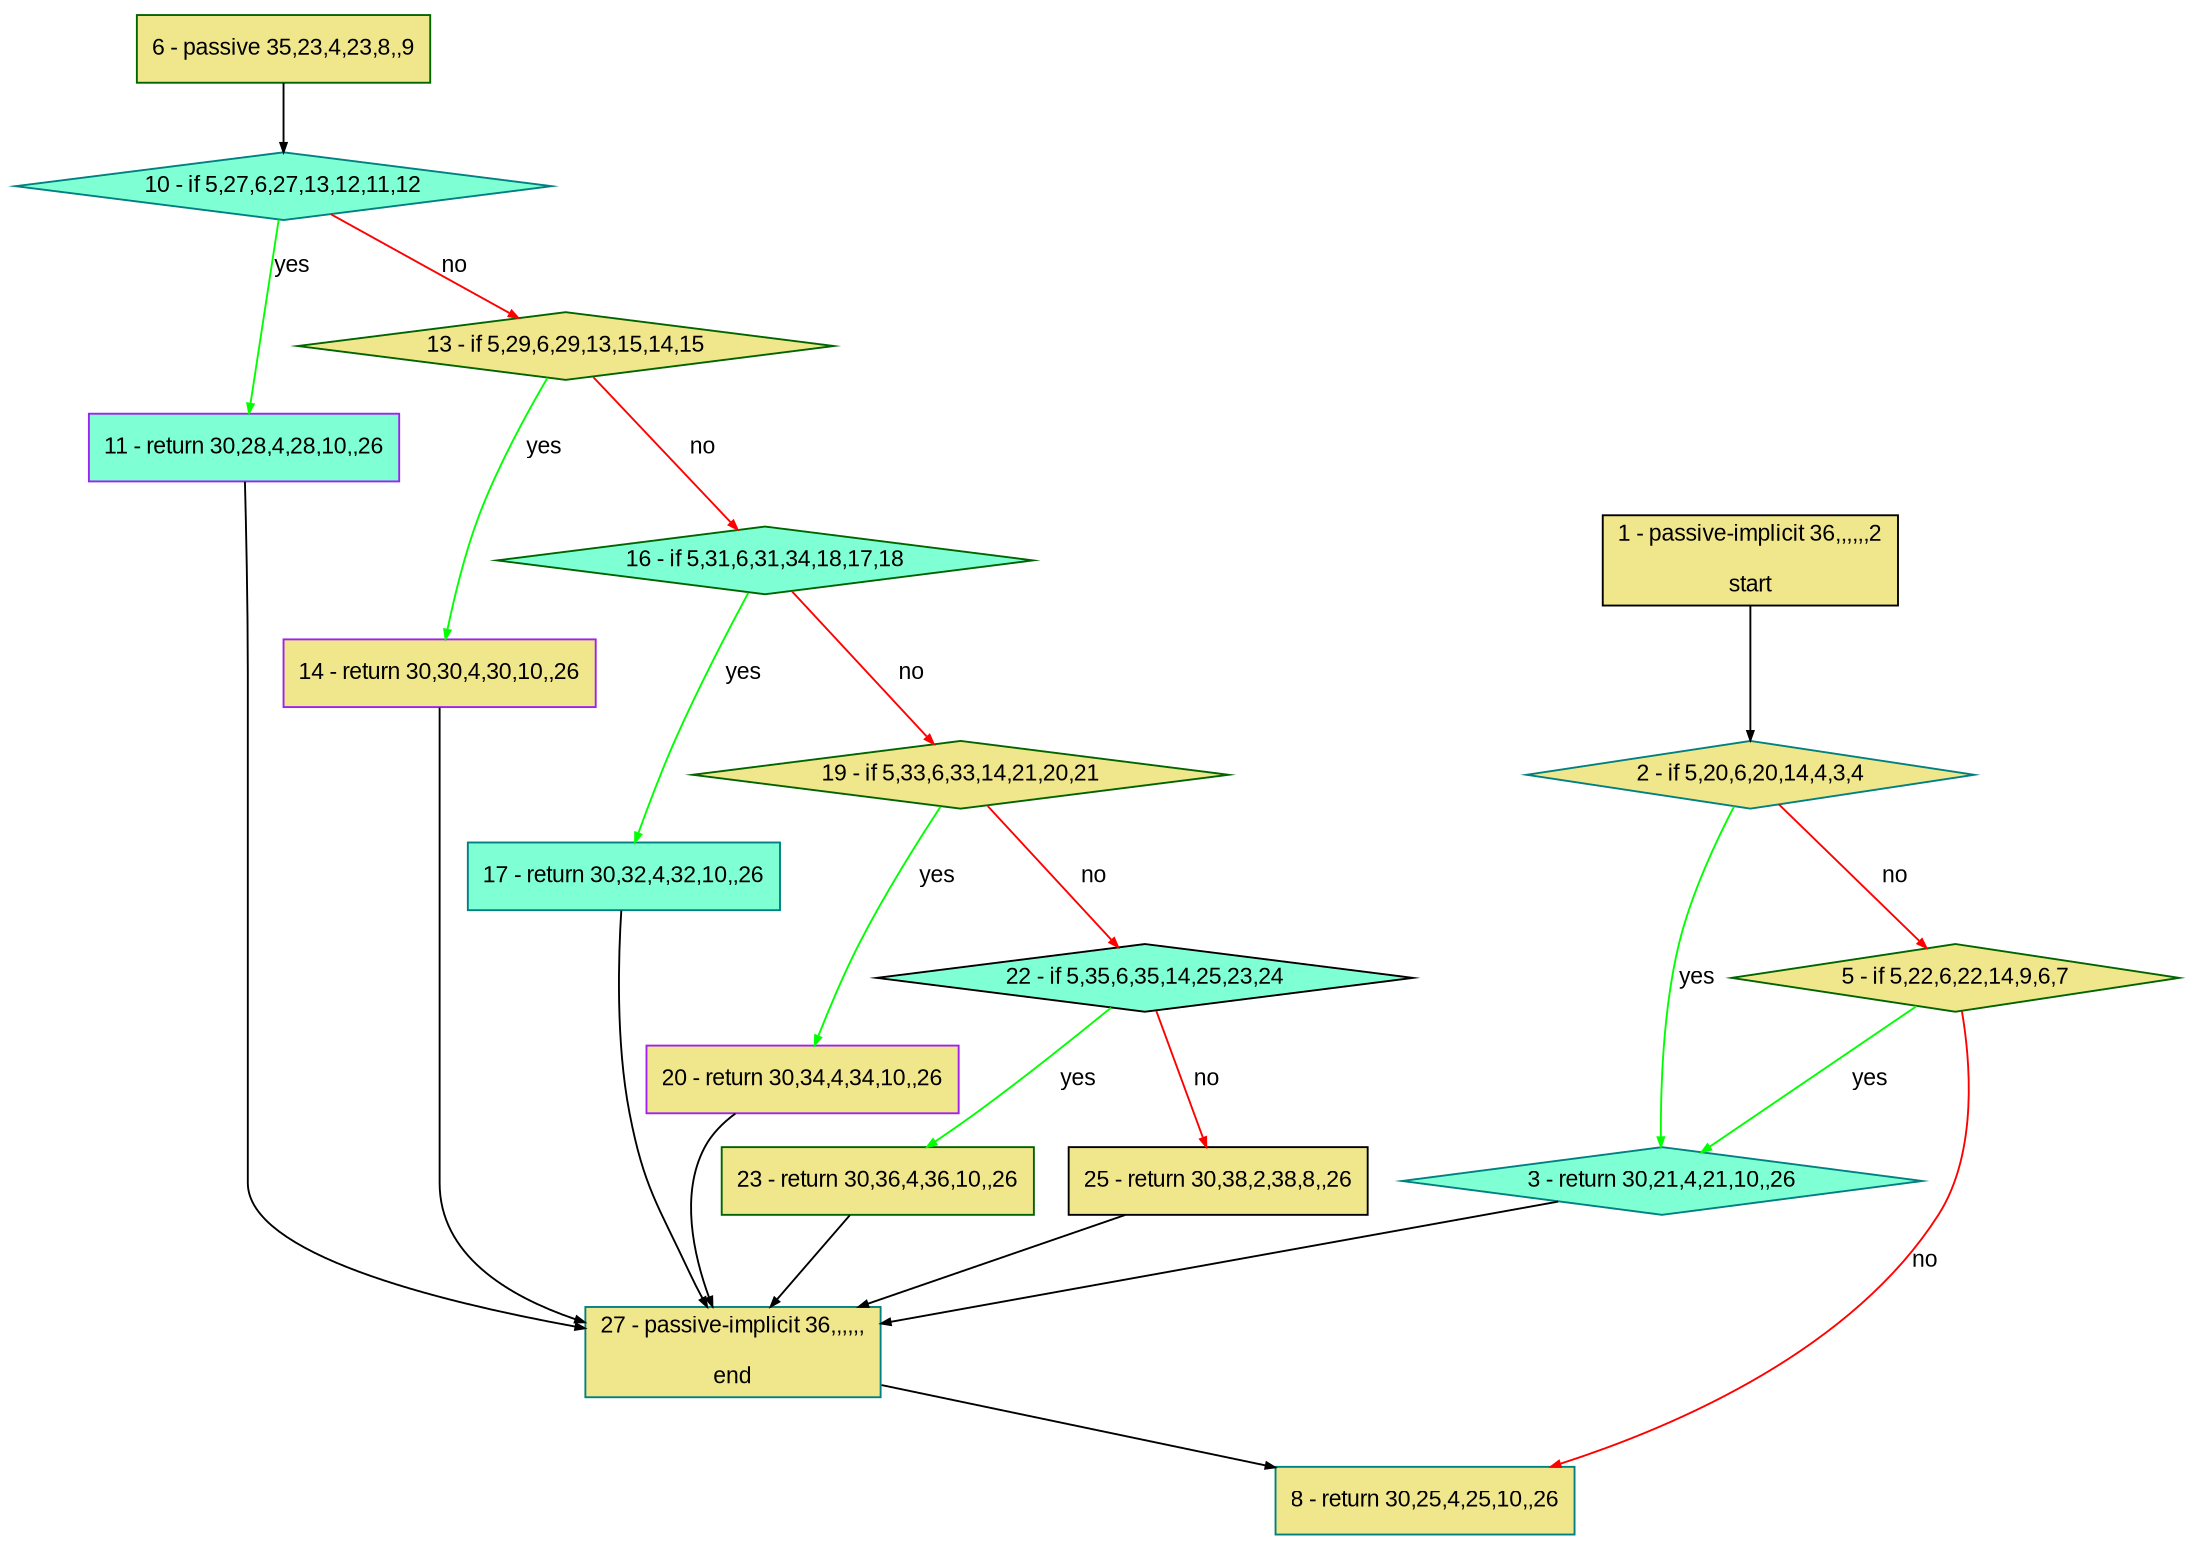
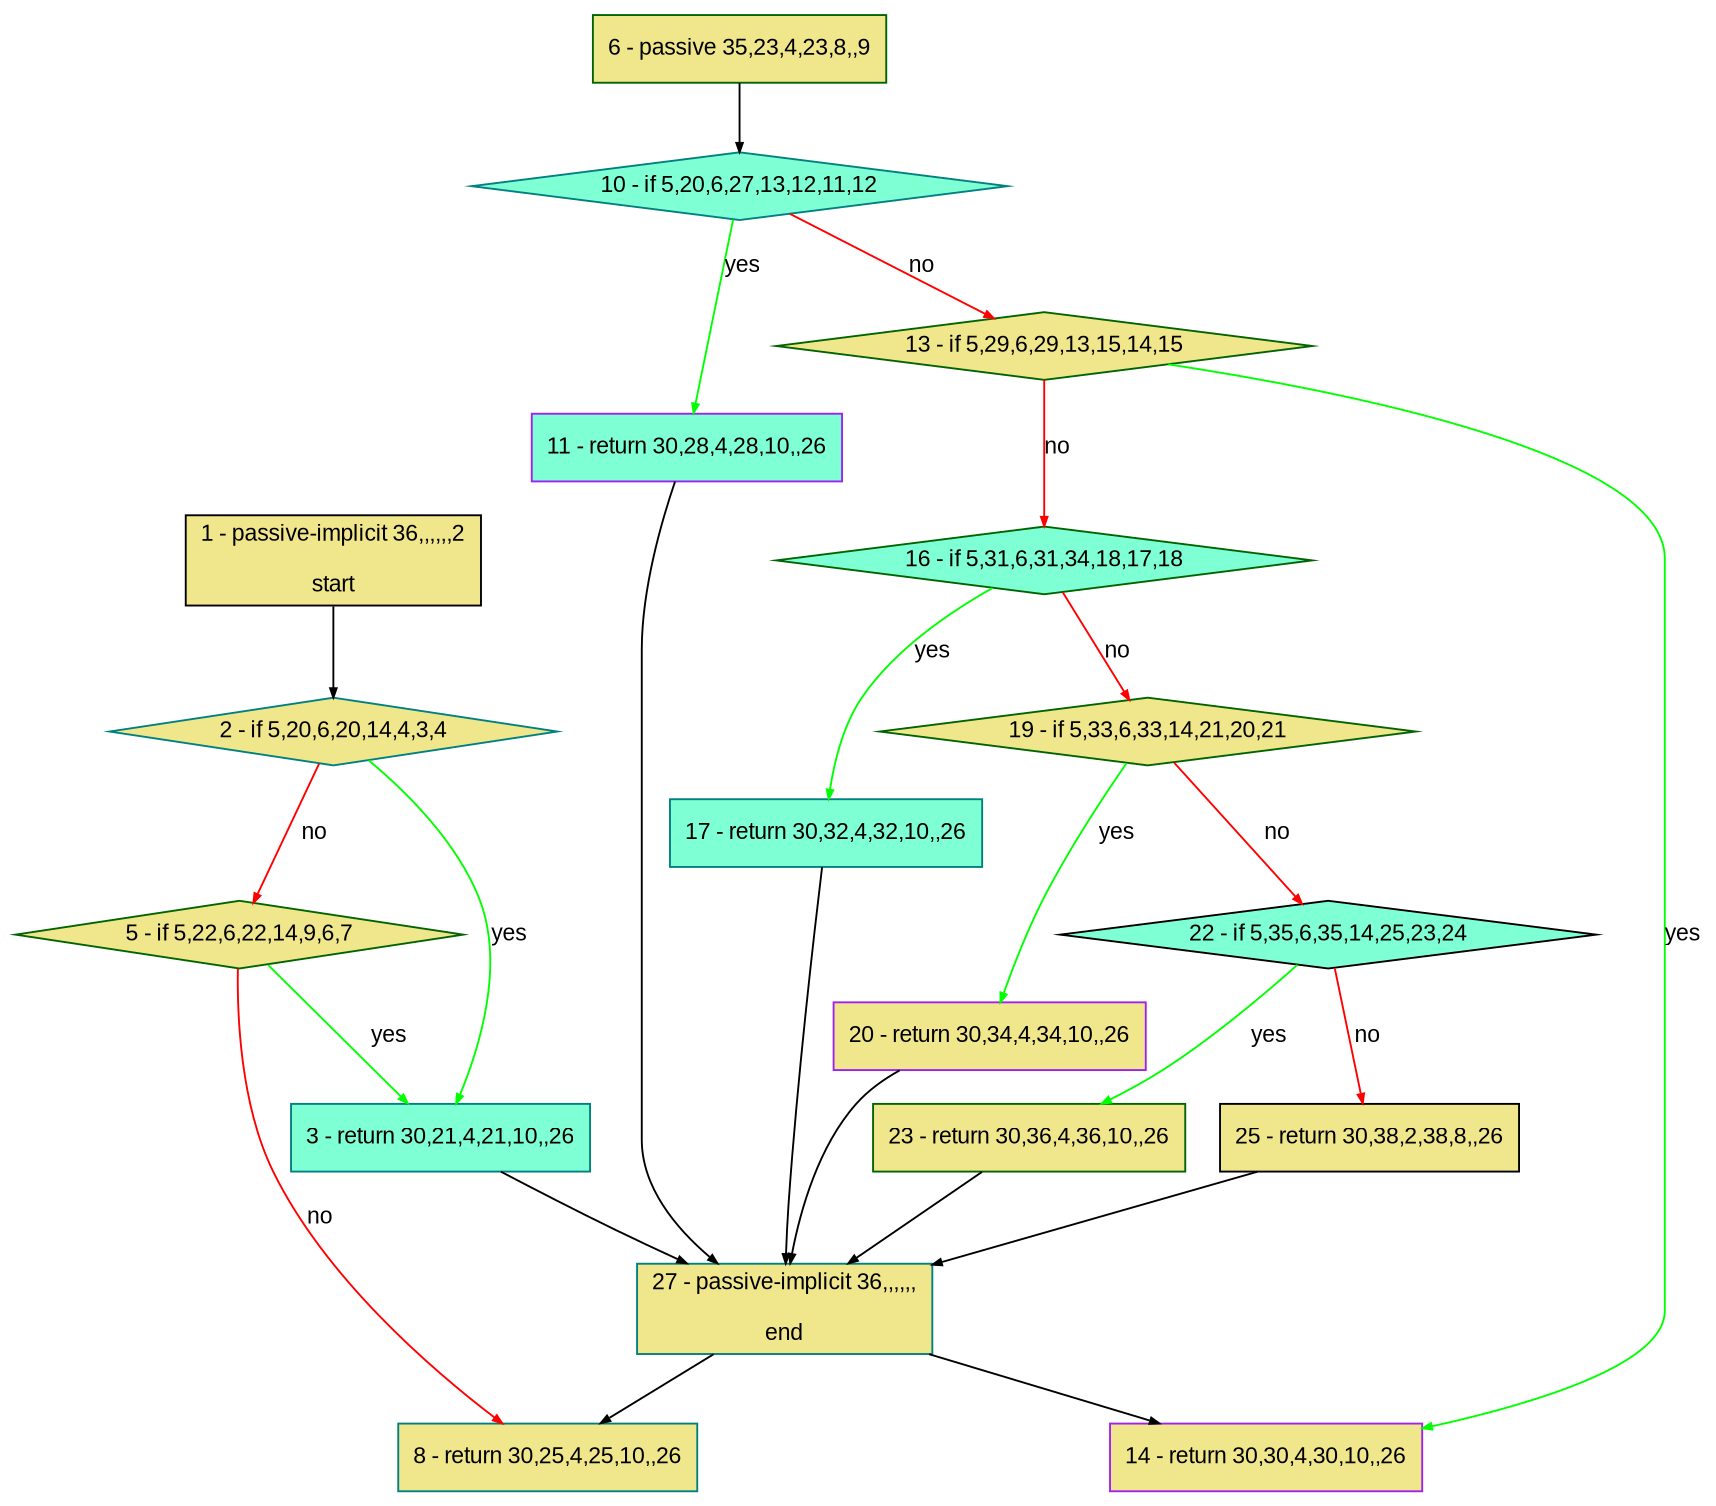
(284, 186) -> (740, 186)
(440, 1048) -> (1039, 1387)
(1662, 1181) -> (441, 1138)
